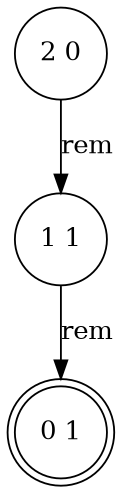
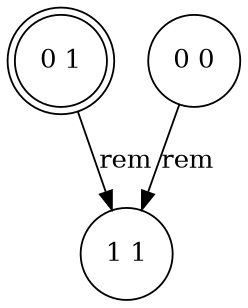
(61, 54) -> (194, 61)
(61, 323) -> (92, 152)
